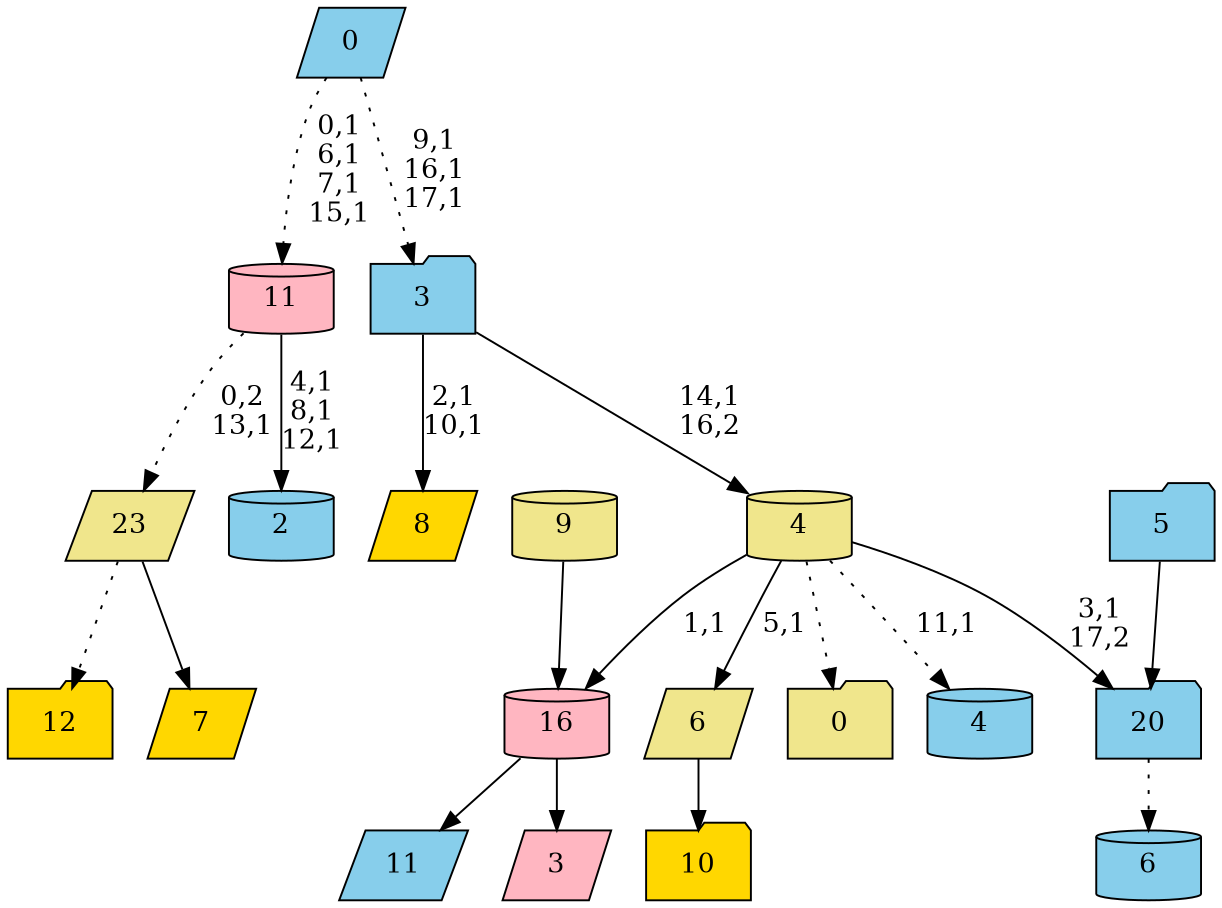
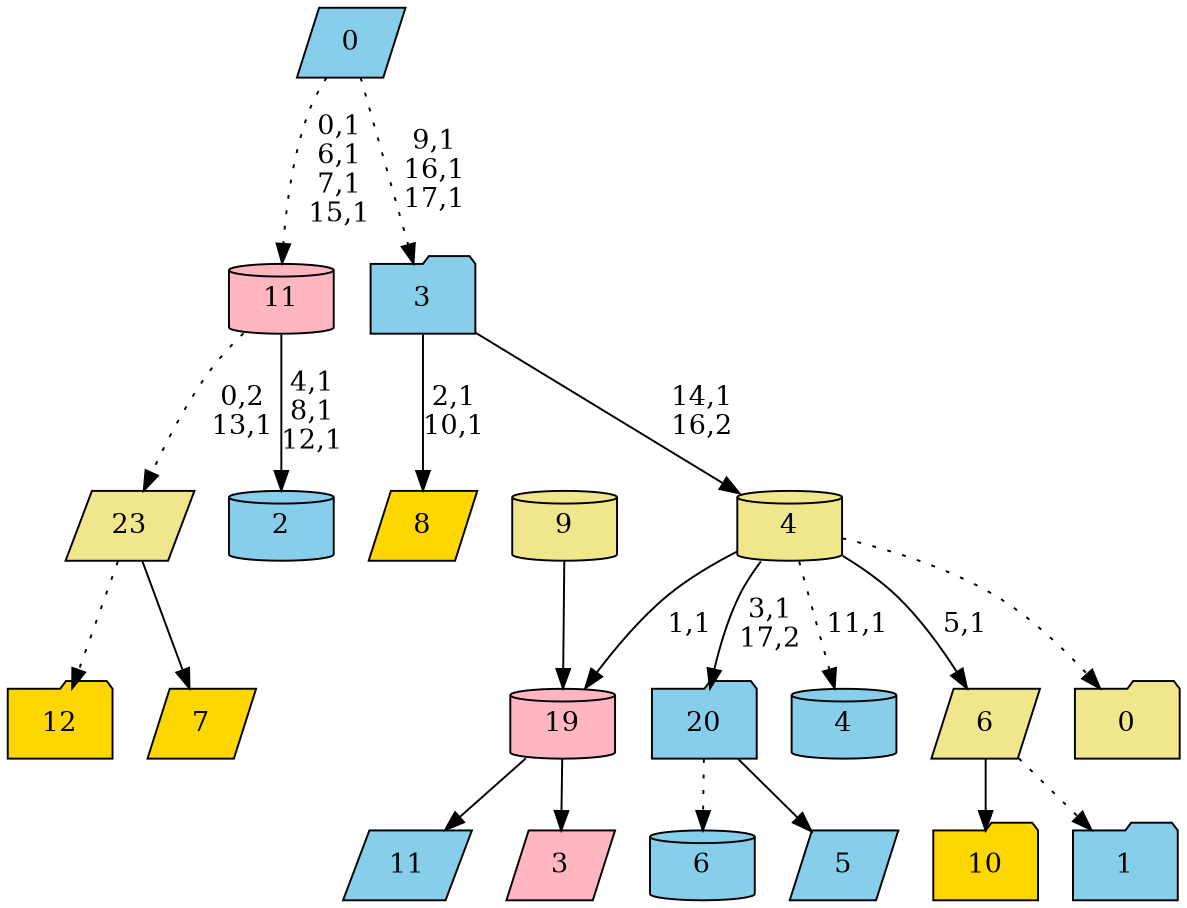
(1162, 526) -> (844, 865)
(1156, 615) -> (768, 788)
(557, 724) -> (563, 724)
none -> (1125, 865)
